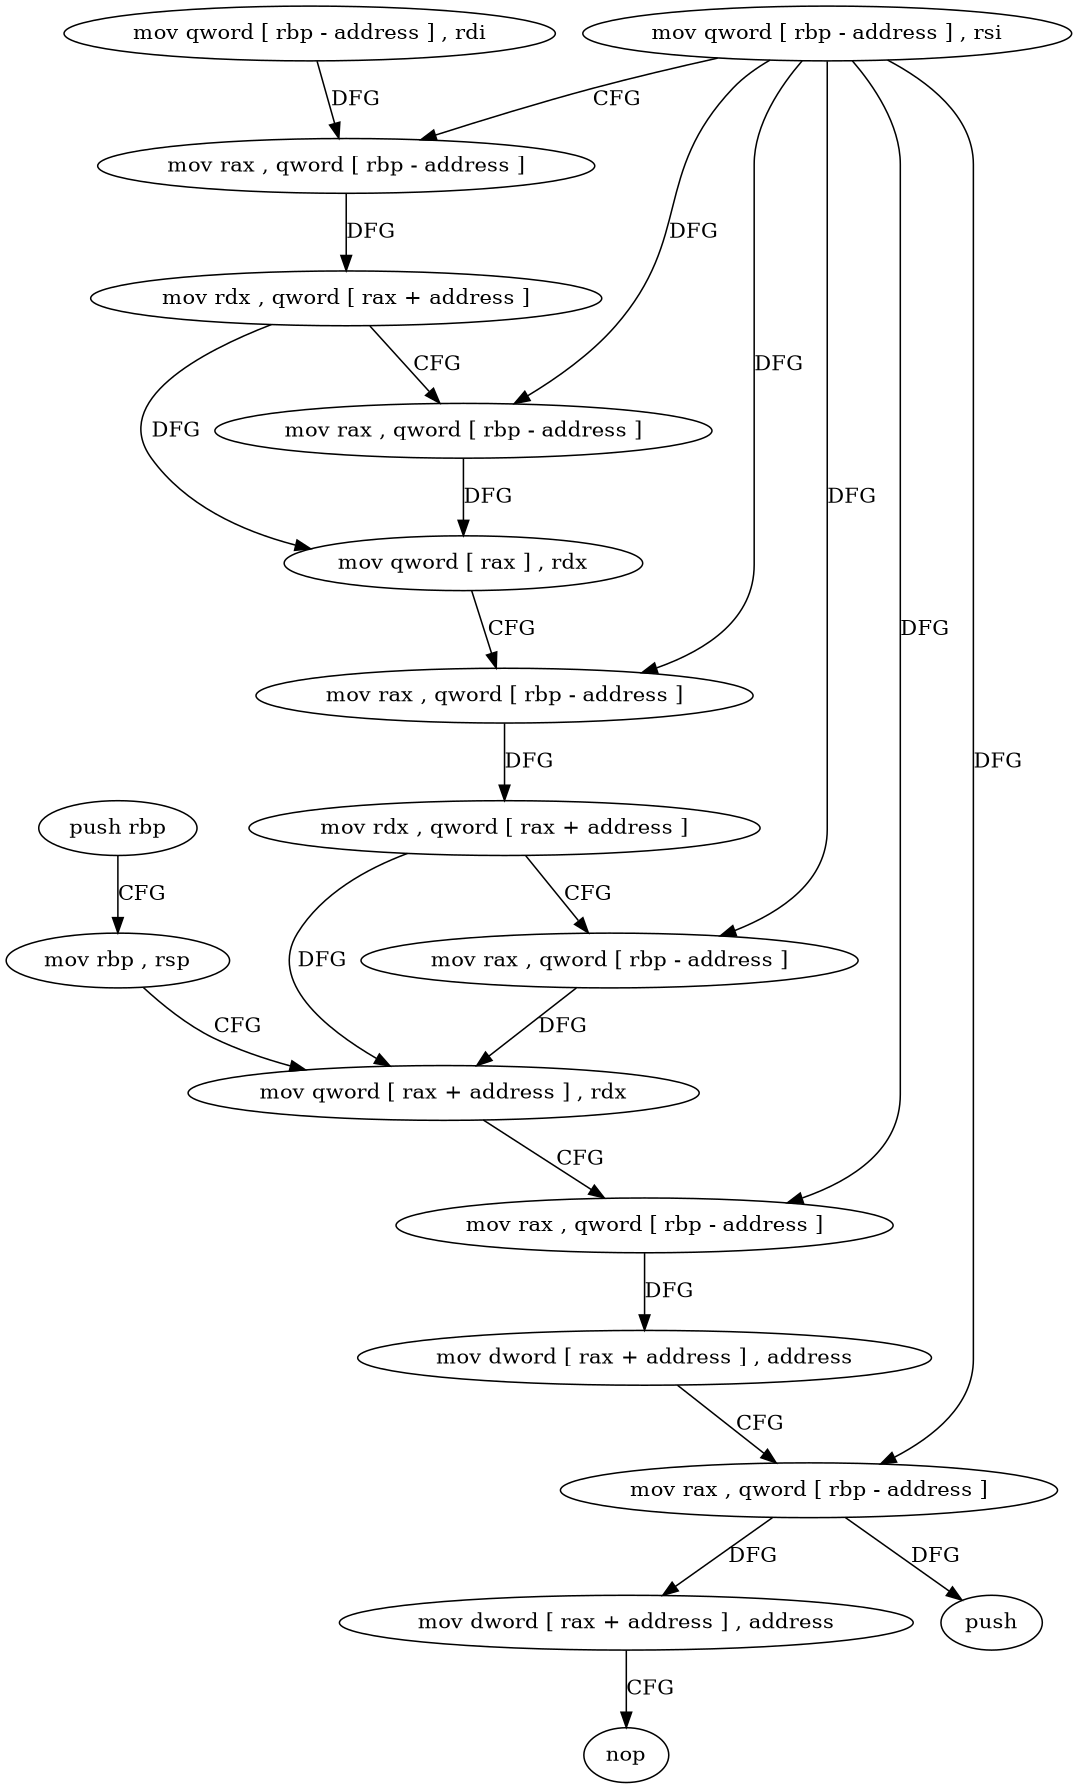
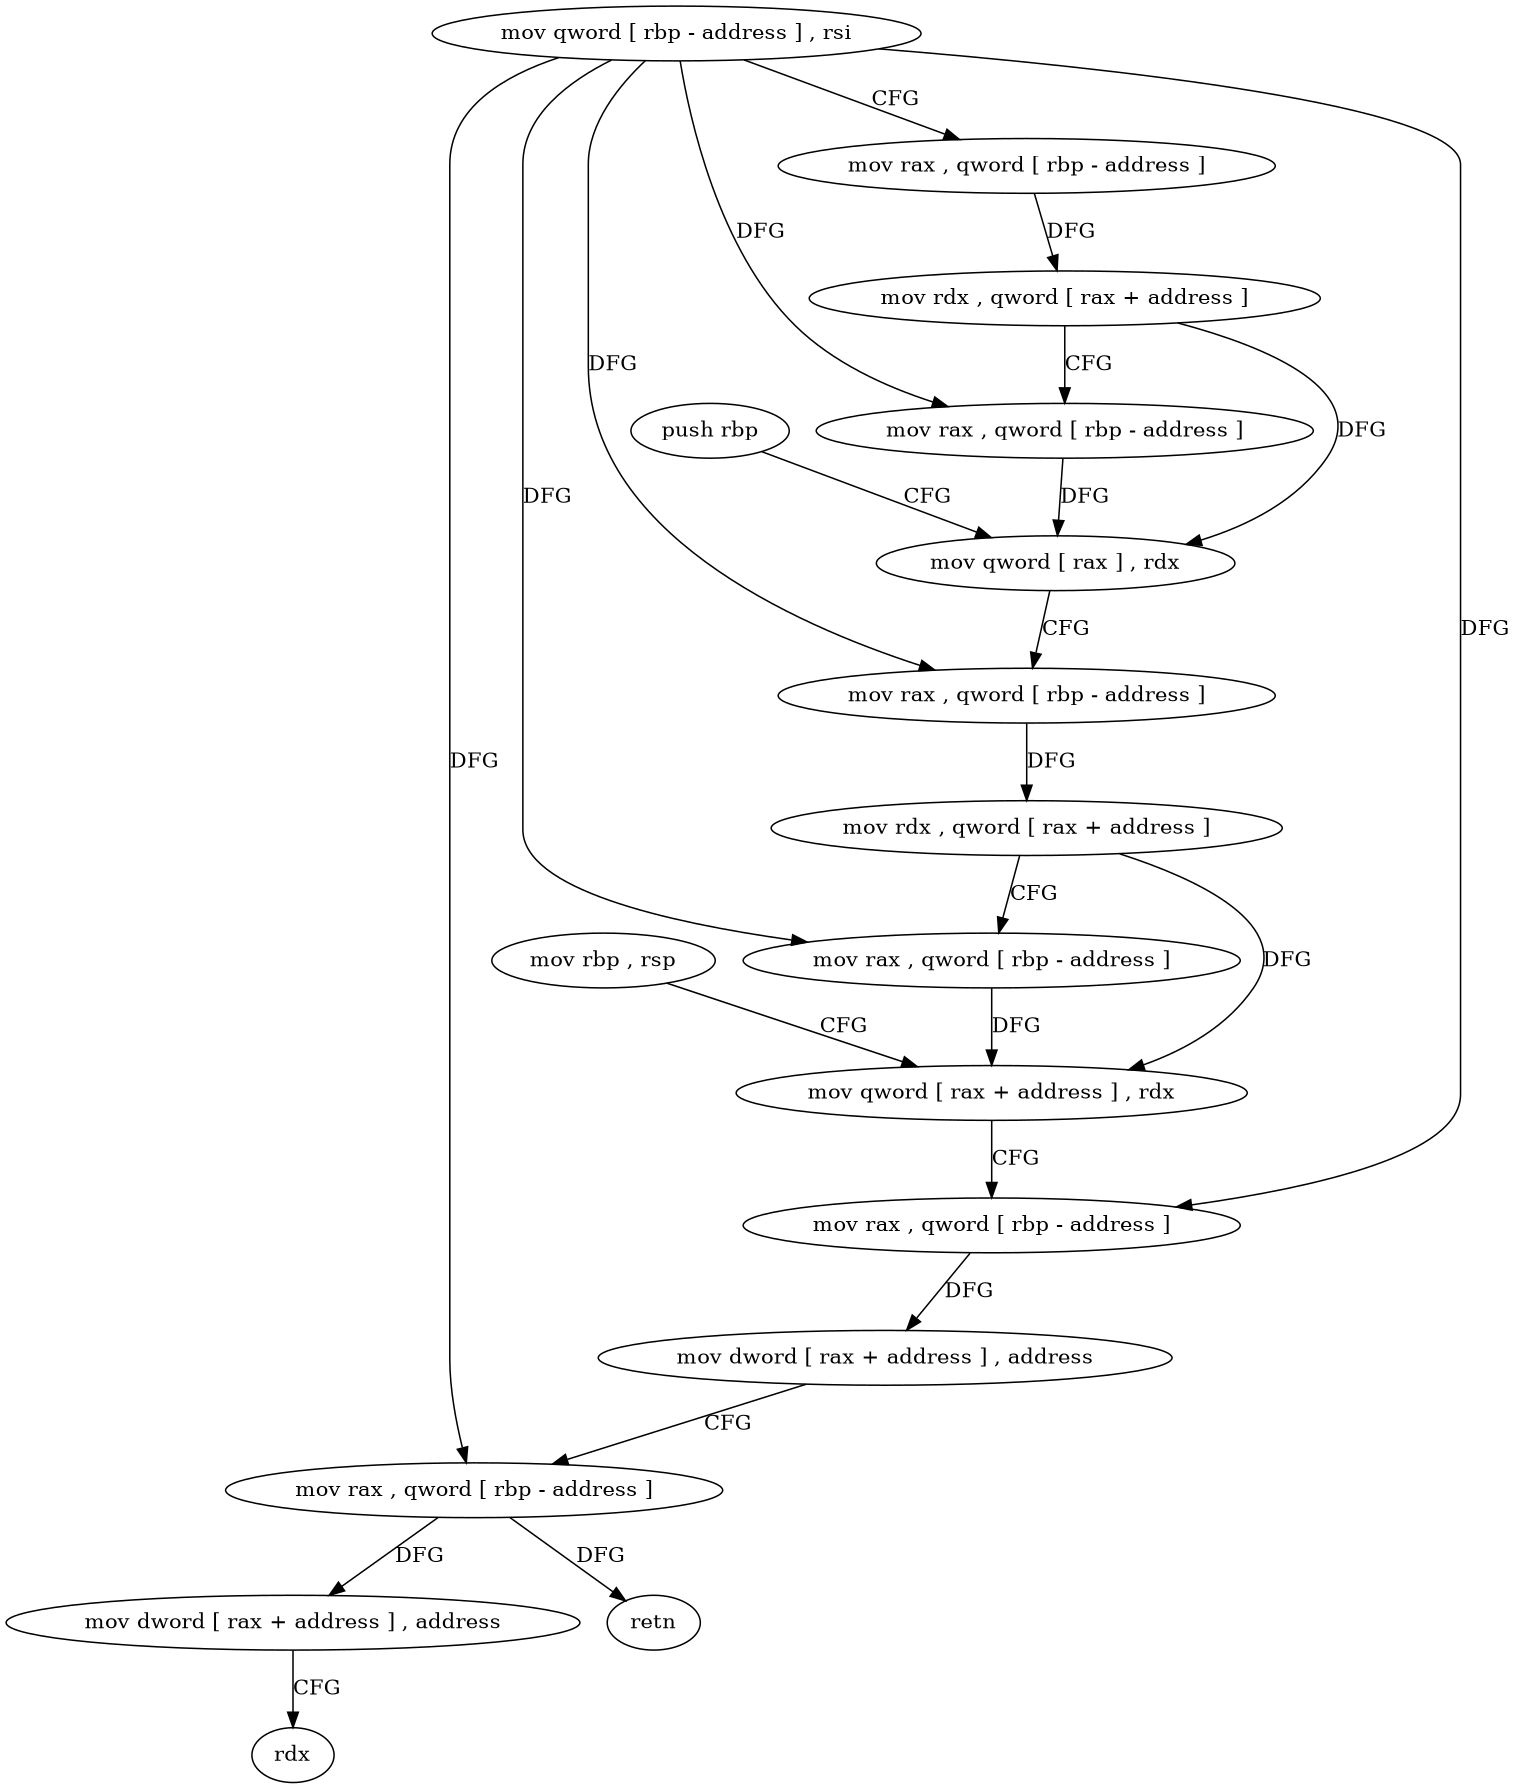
(310, 33) -> none
(118, 887) -> (869, 492)
(992, 1623) -> (654, 1623)
(626, 1755) -> (293, 1755)
